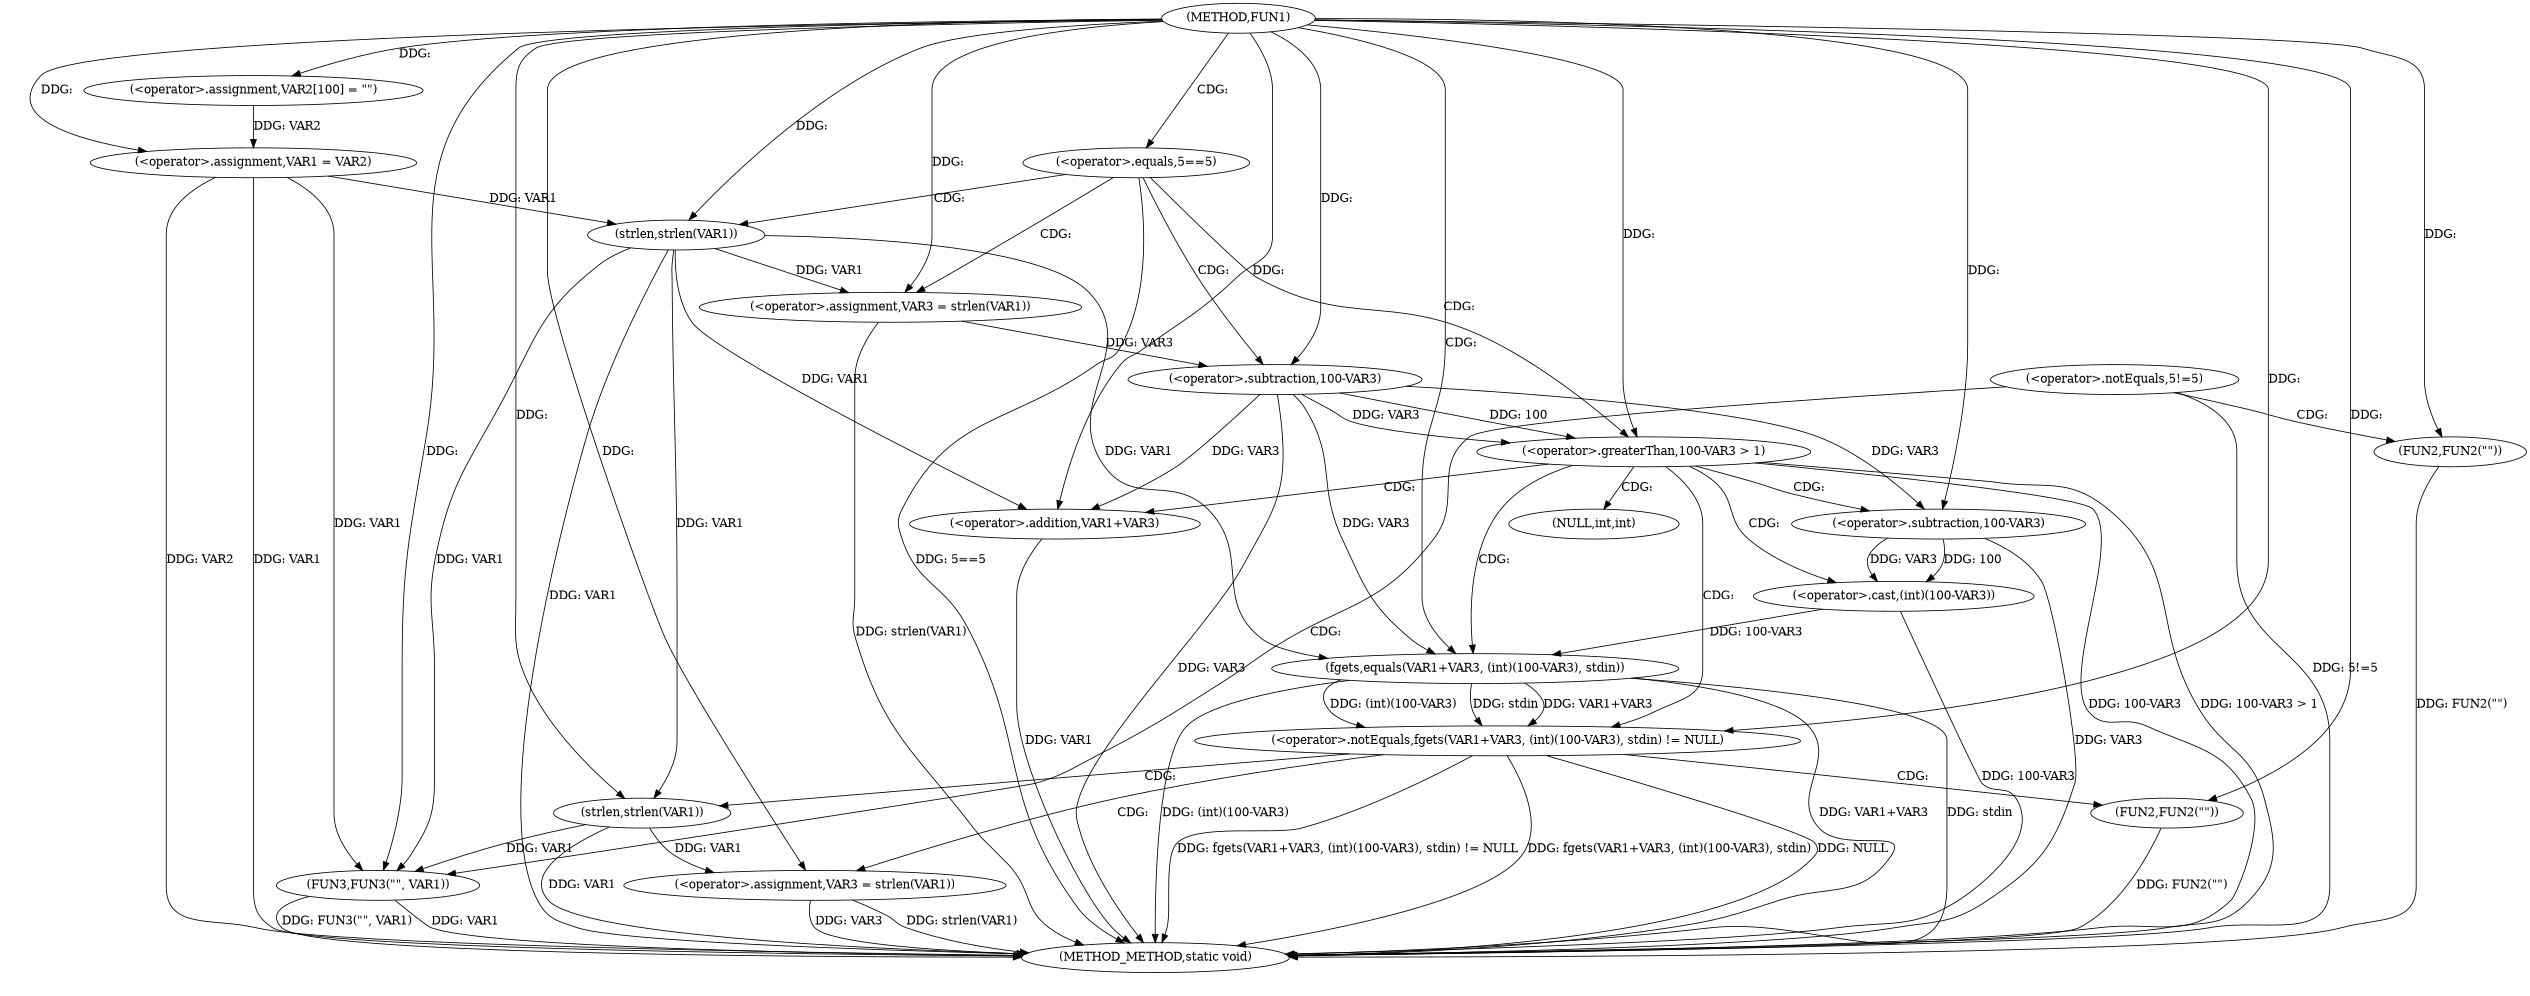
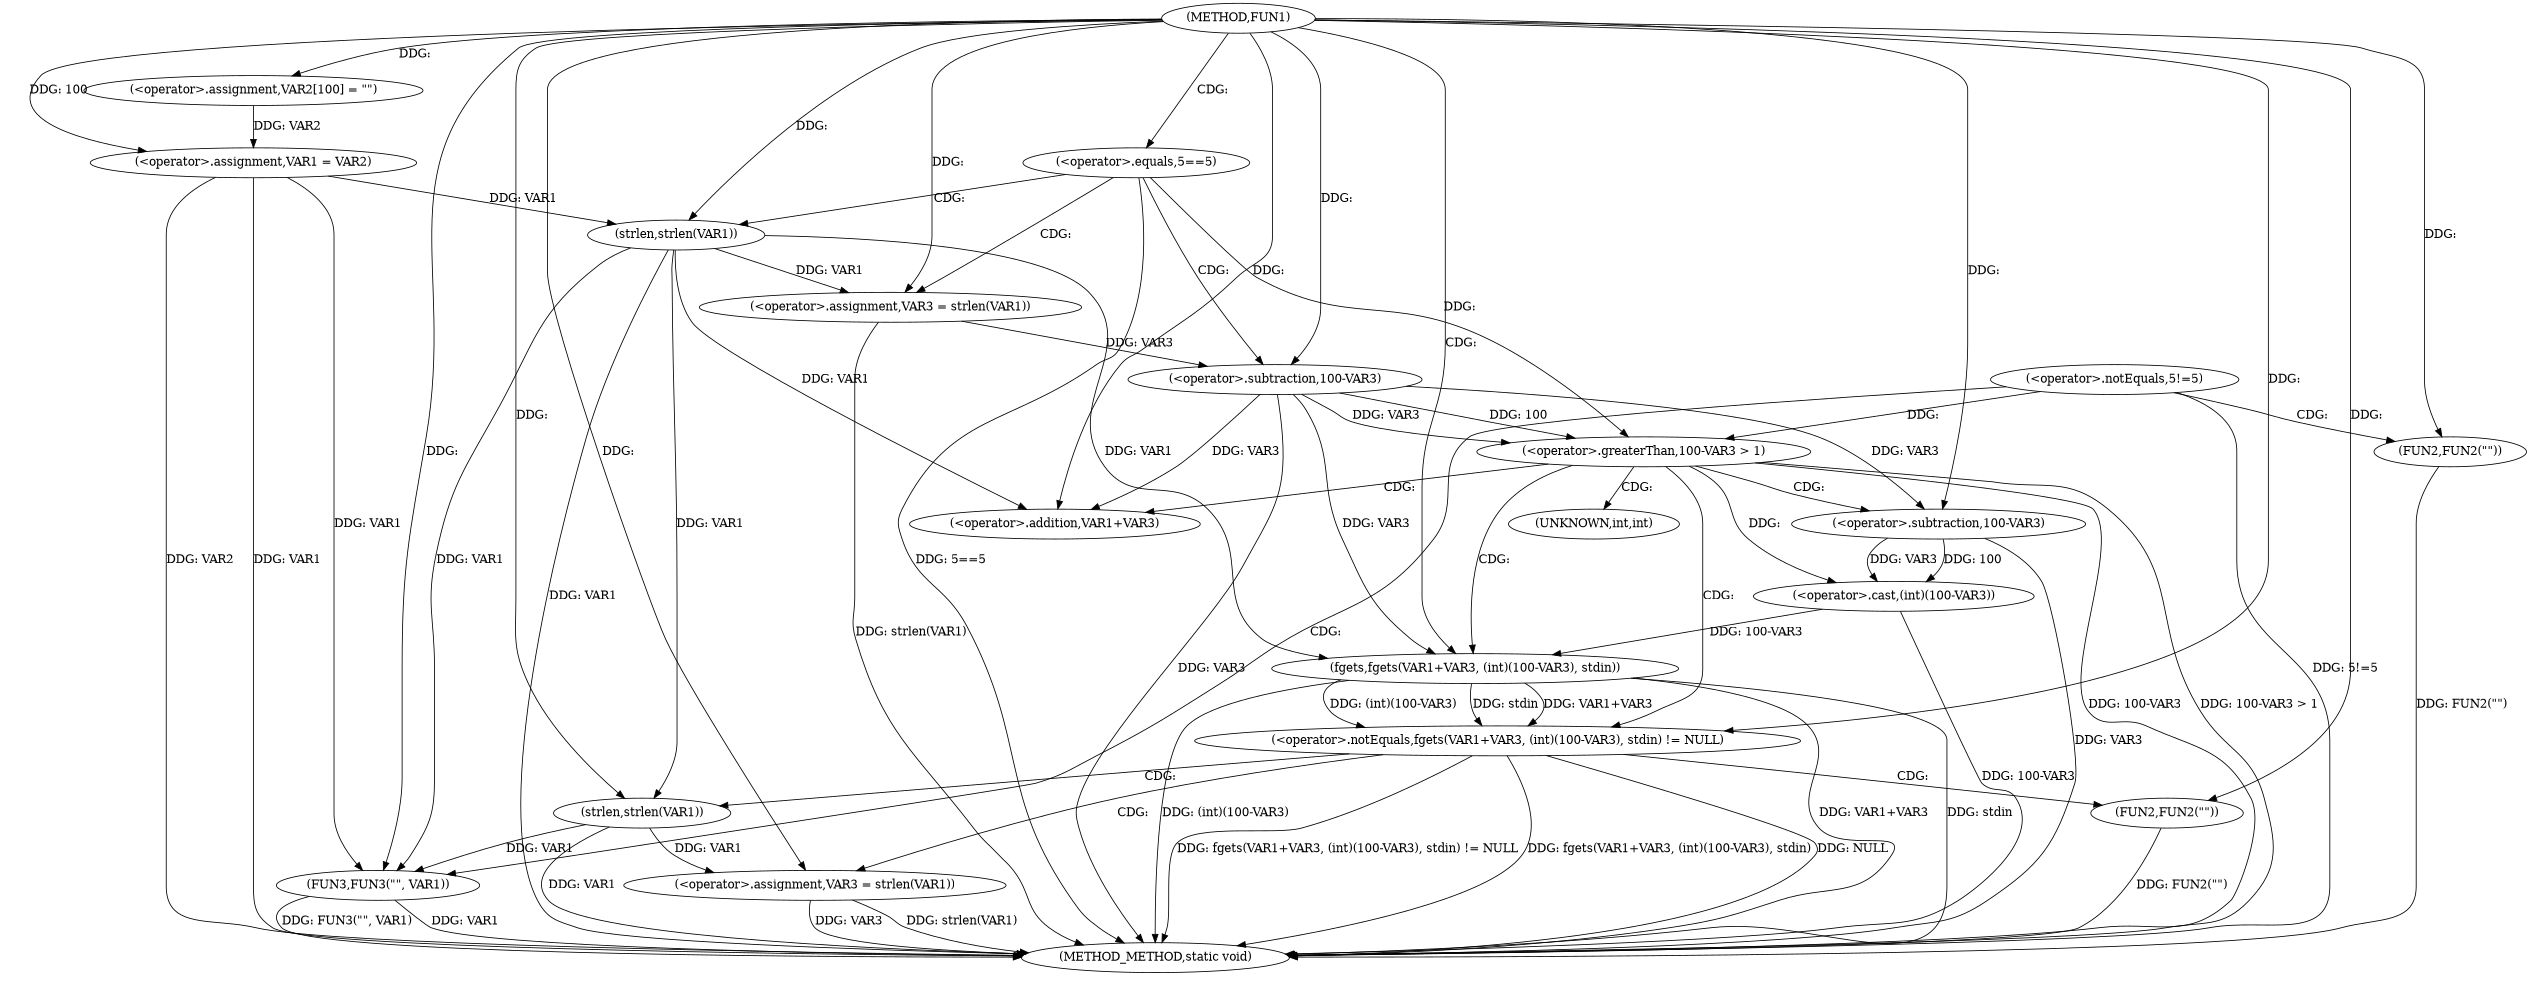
(59, 91) -> (59, 91)
(1623, 97) -> (1887, 415)
(1461, 307) -> (1461, 307)
(1594, 524) -> (1594, 524)
(1766, 524) -> (1766, 524)
(1475, 669) -> (1475, 669)
(1024, 748) -> none
